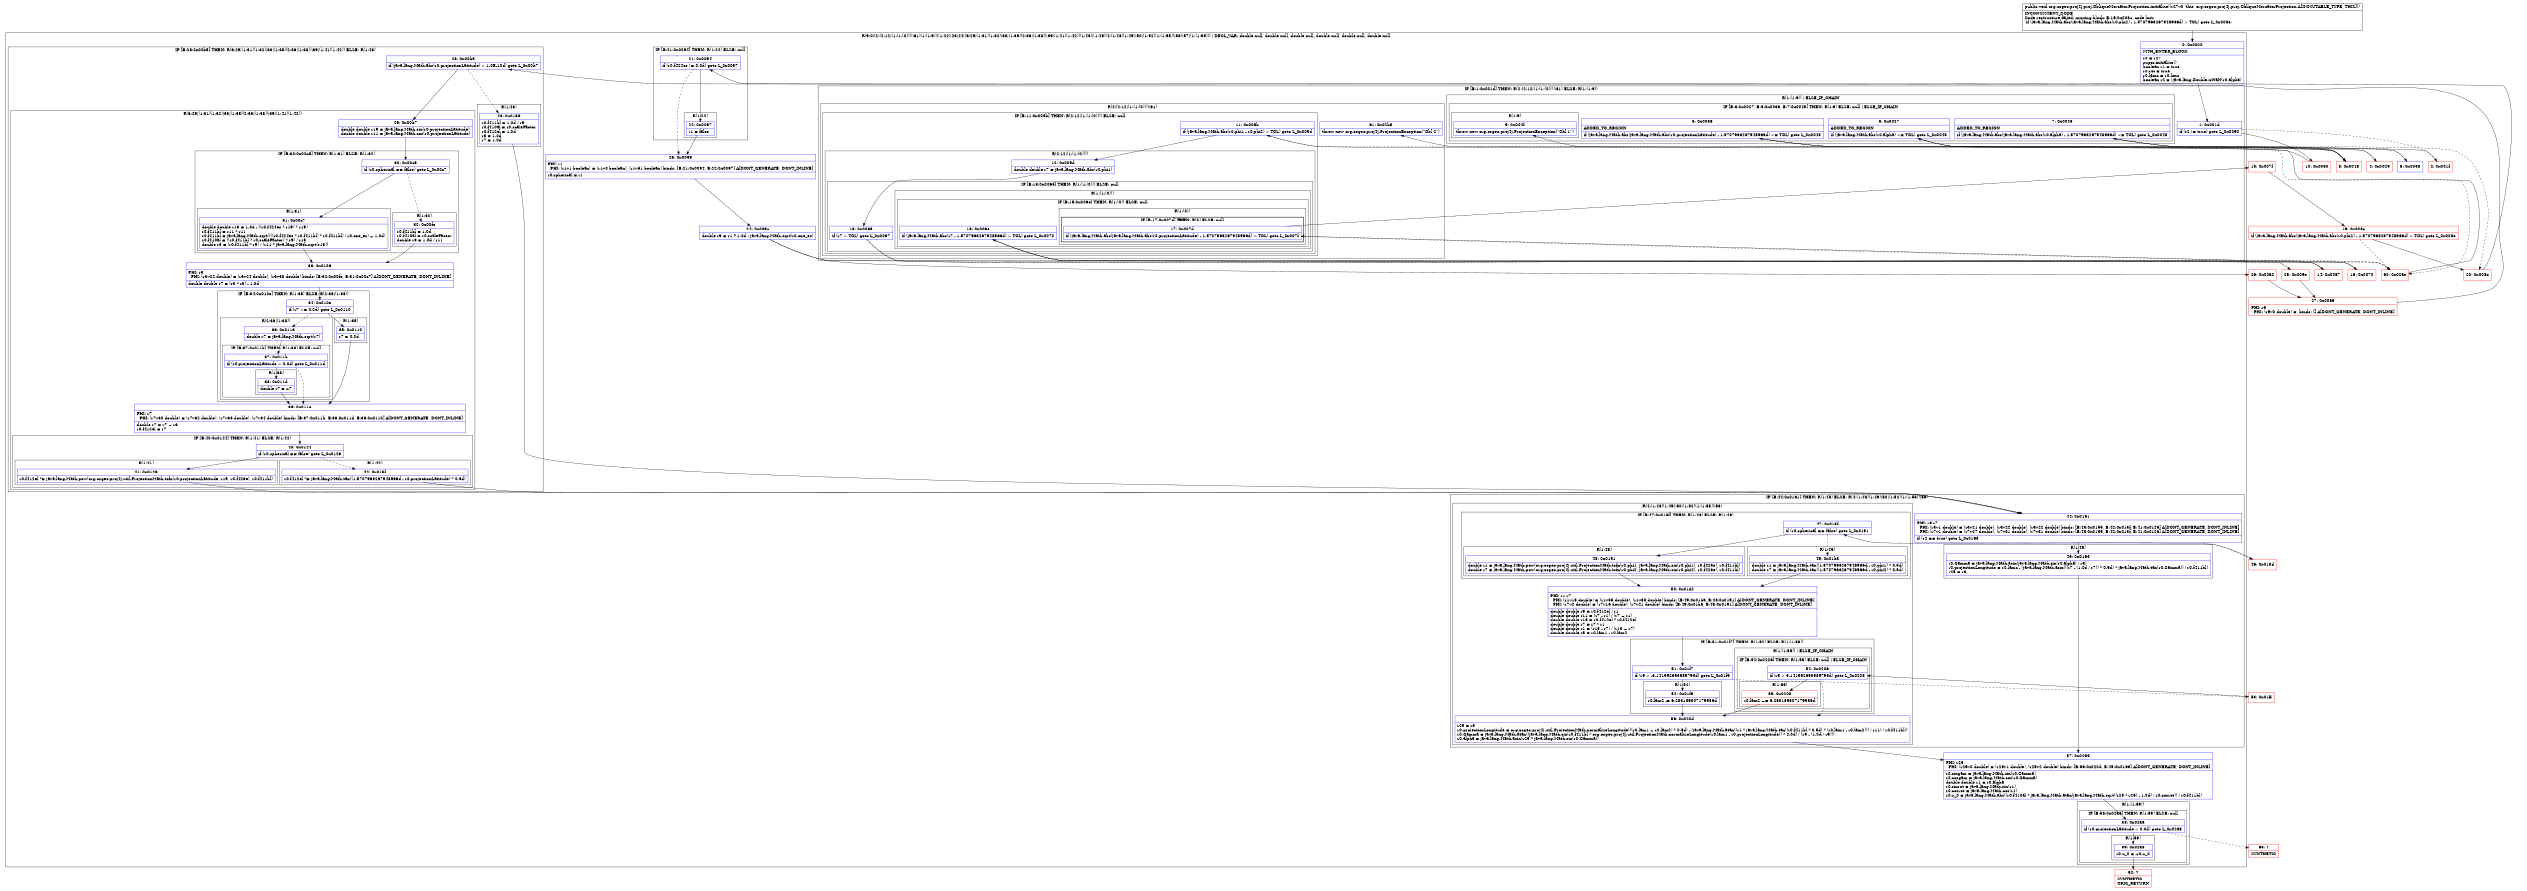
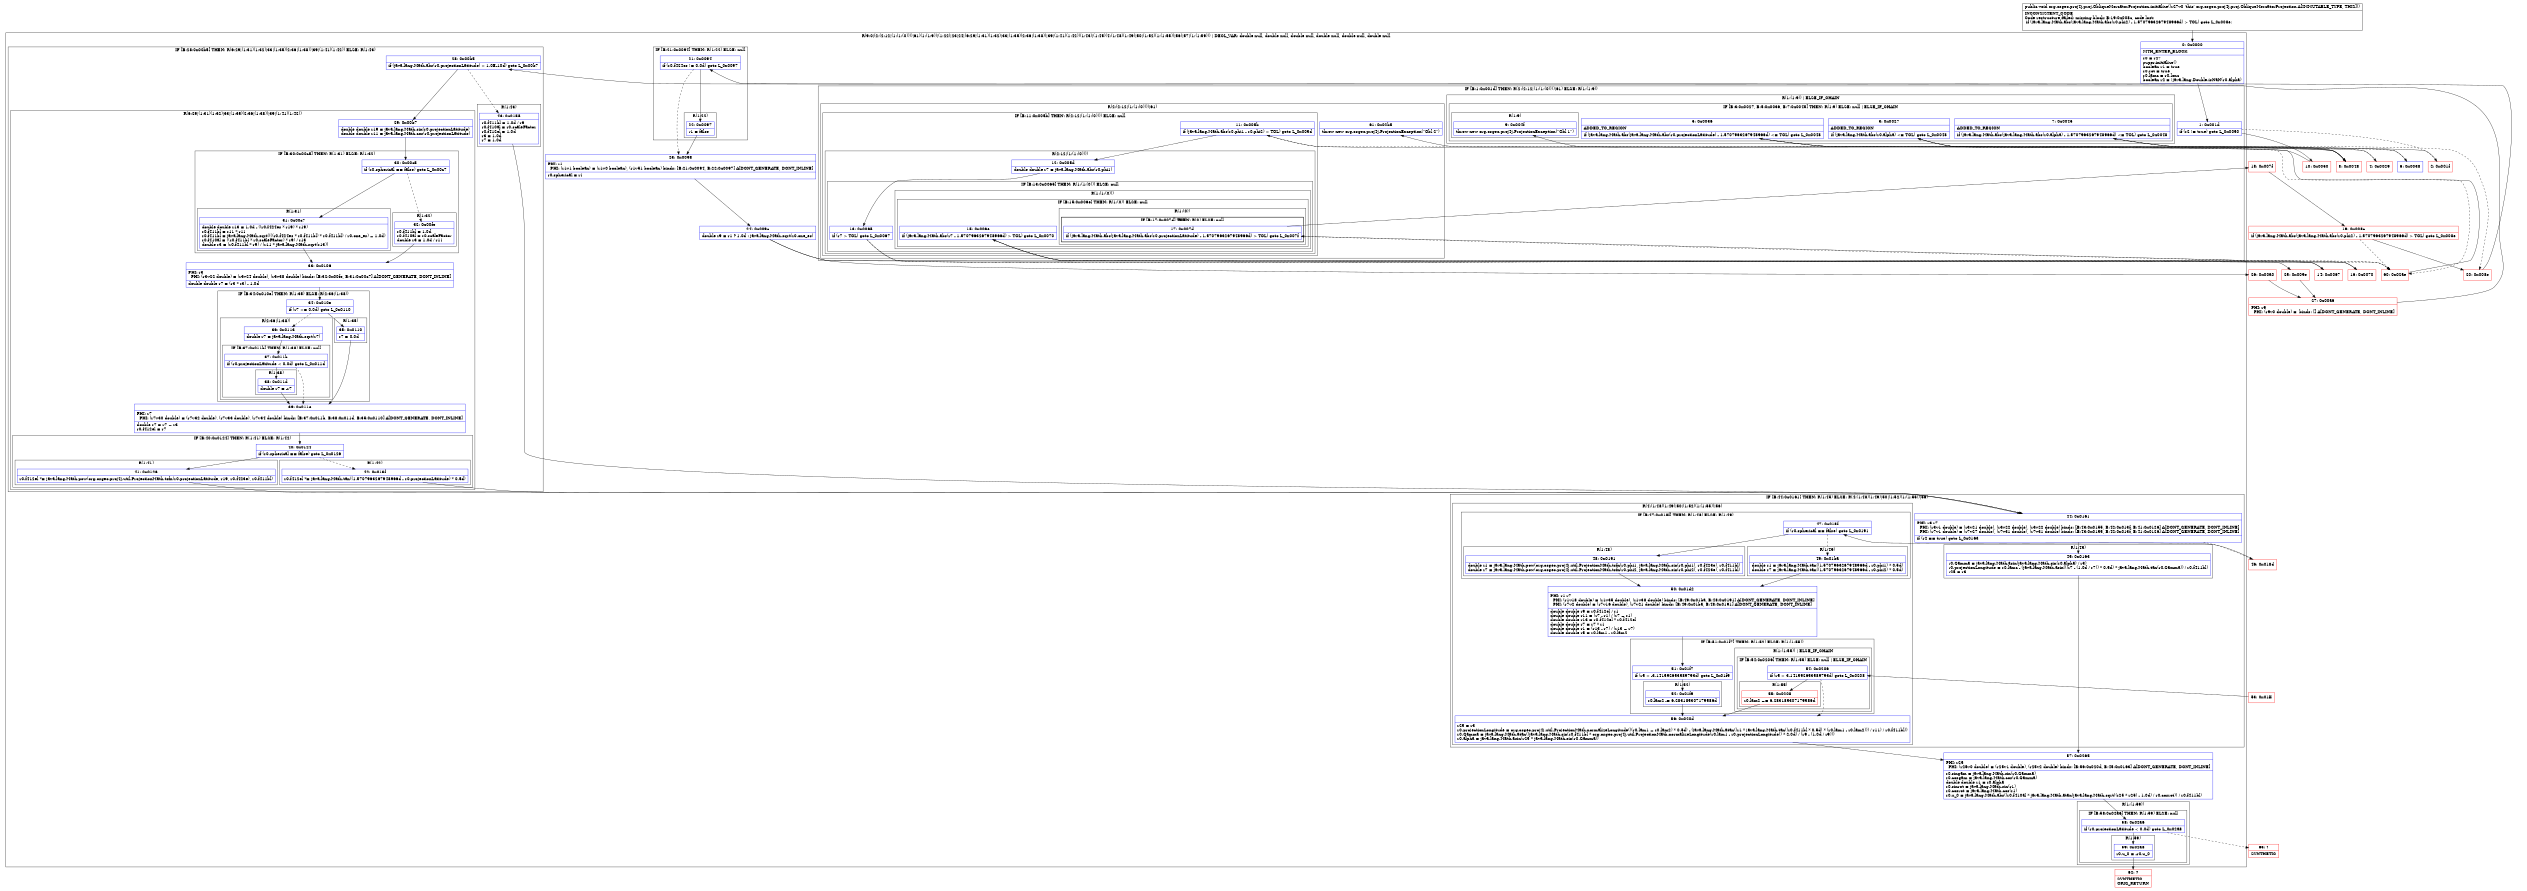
(1989, 687) -> none
